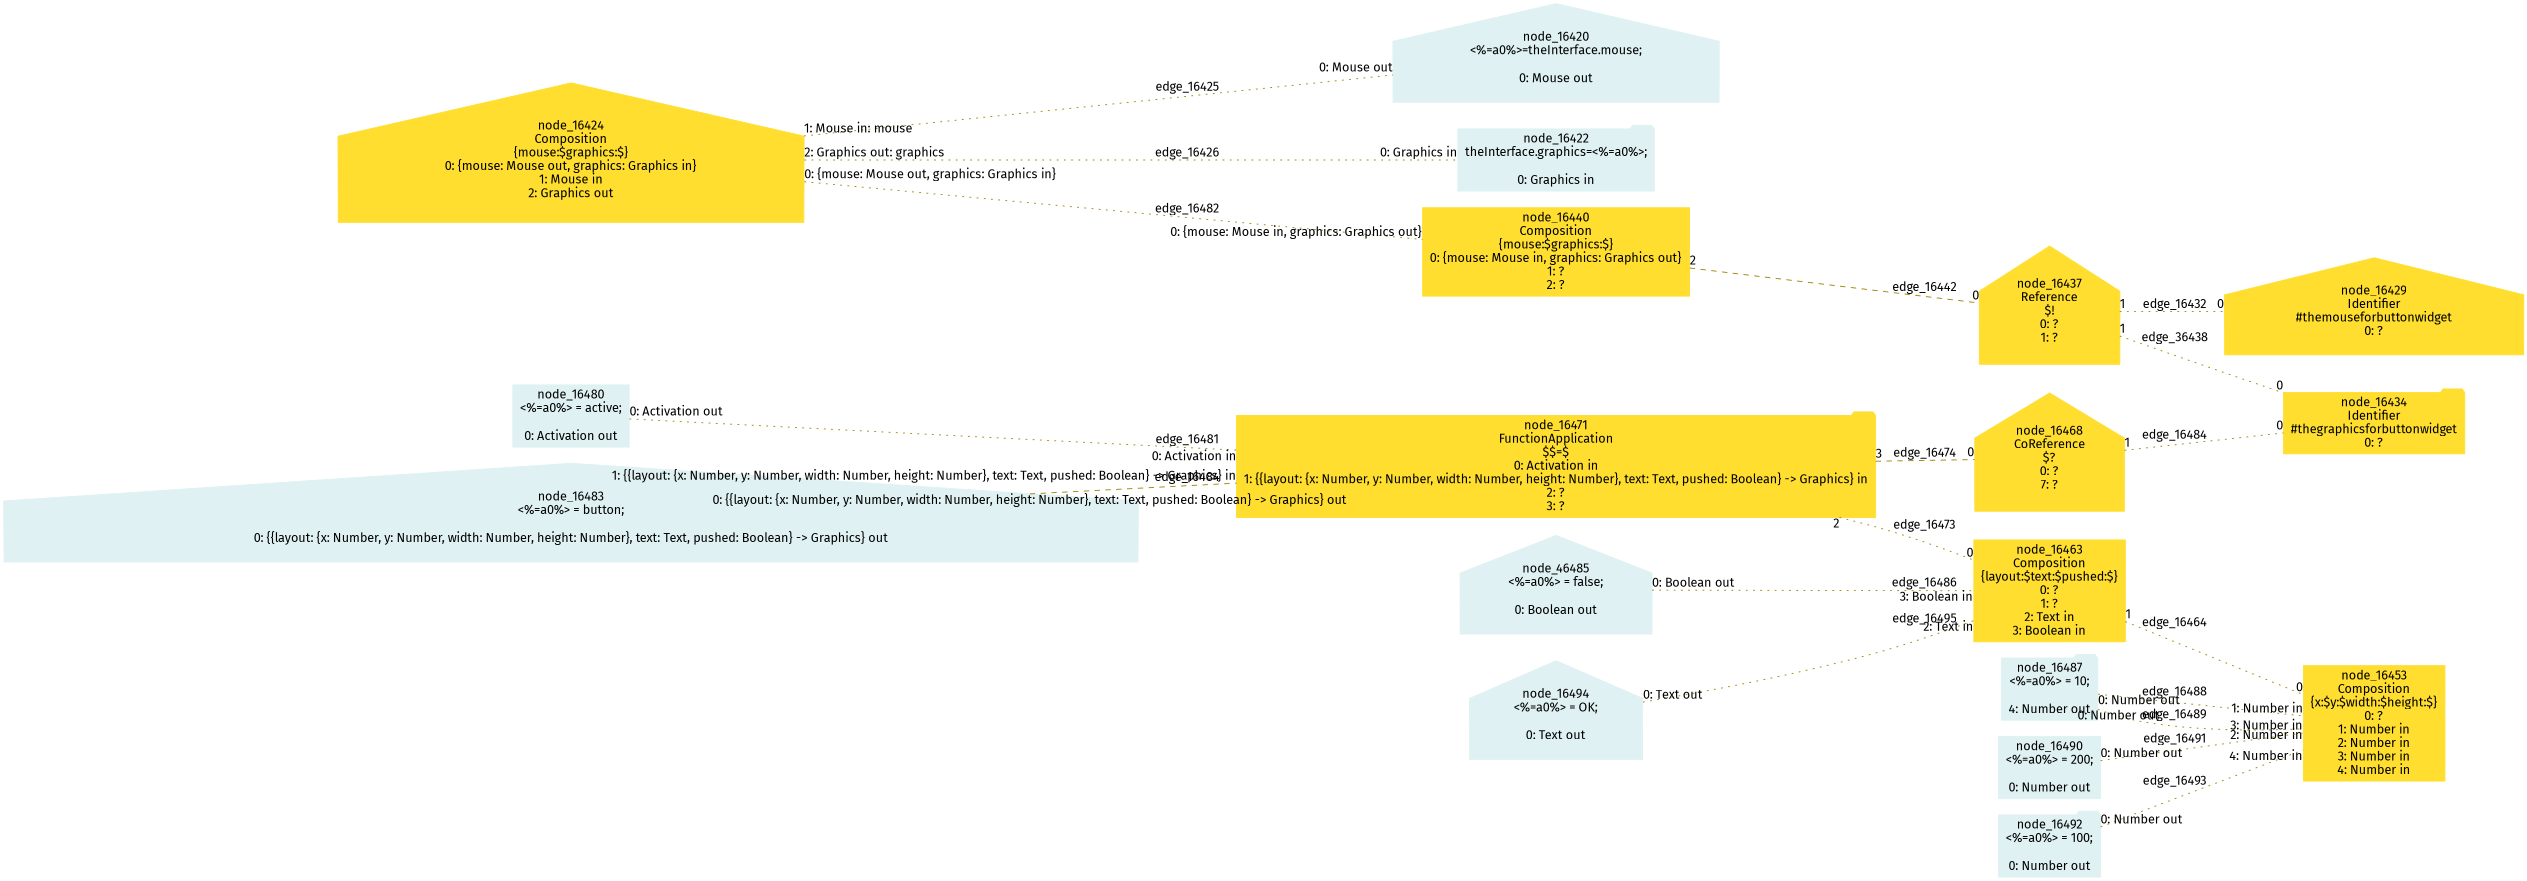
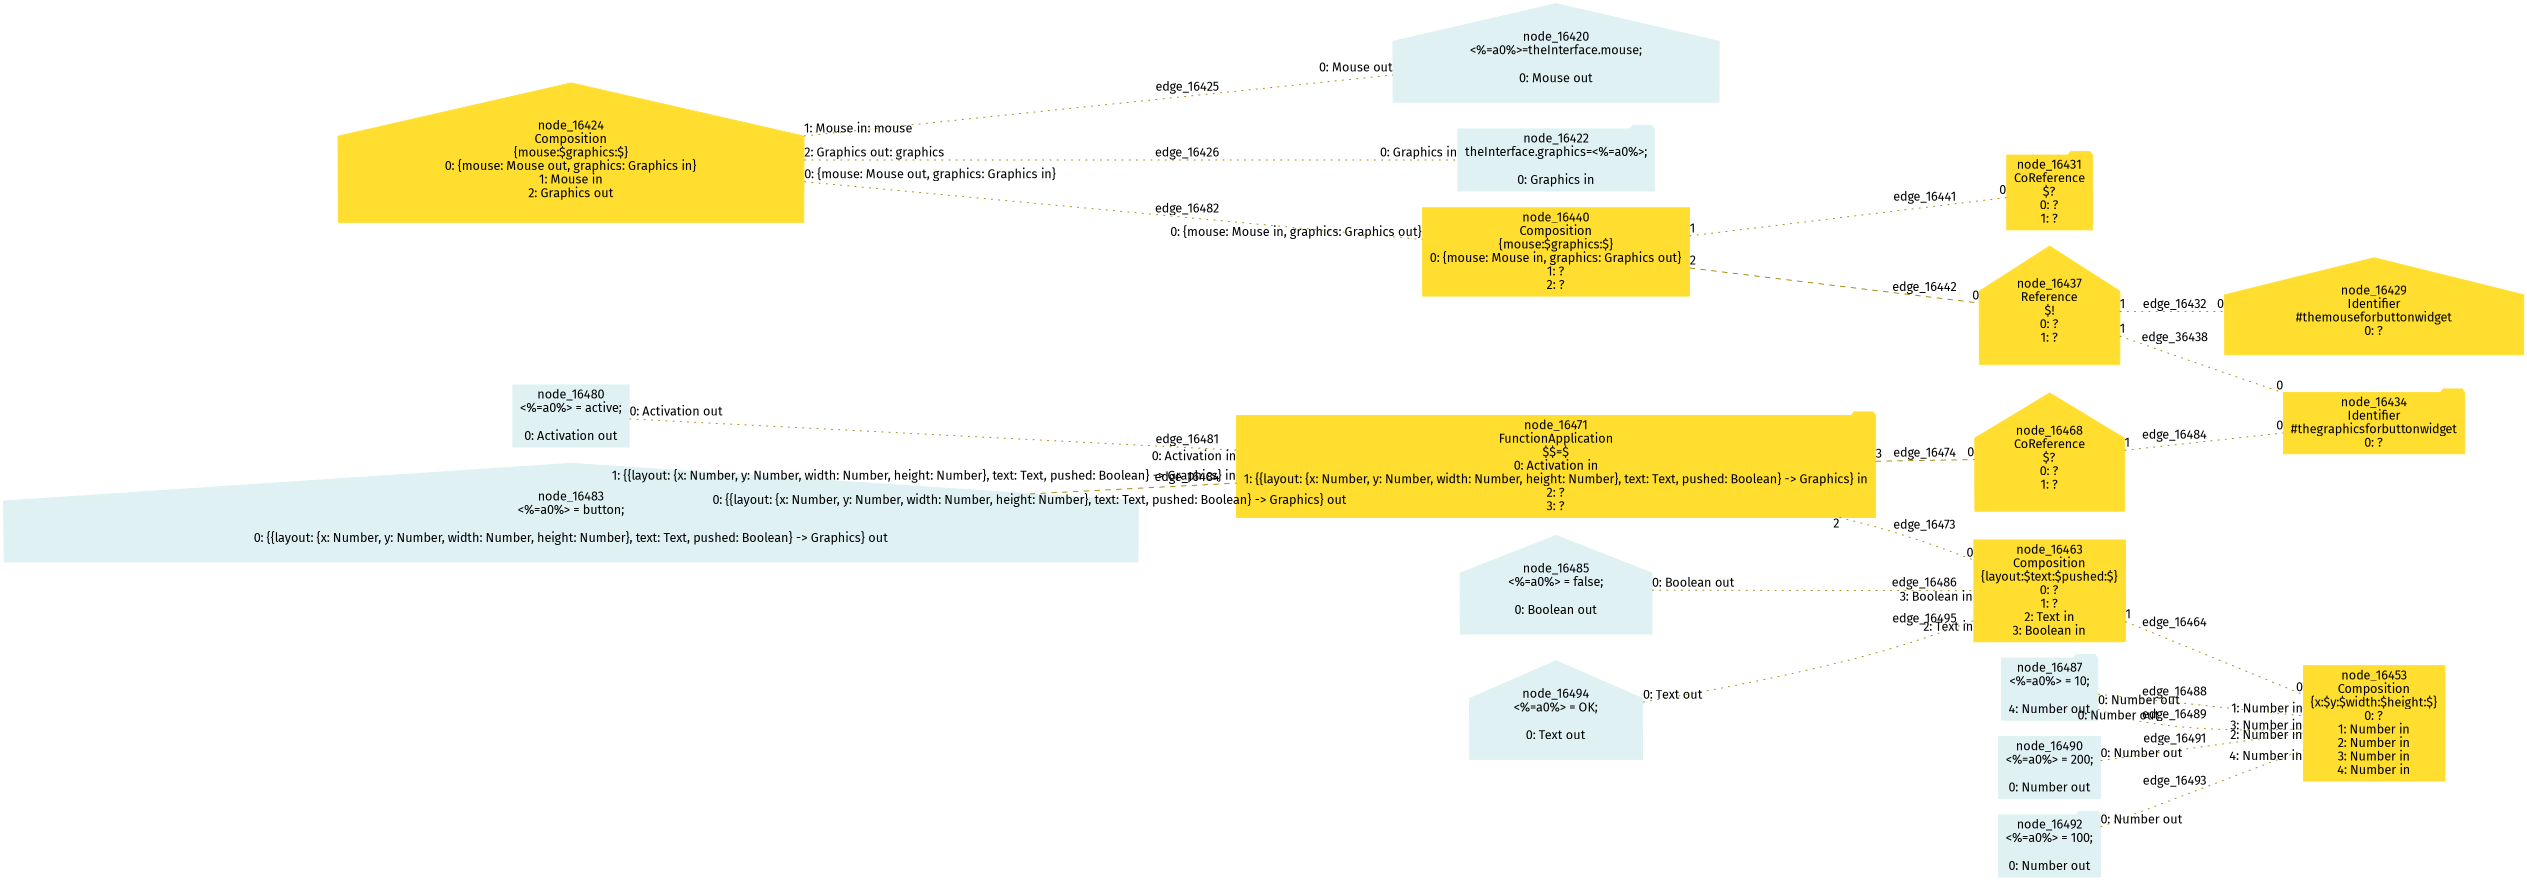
none -> (2050, 192)
(2050, 458) -> (2050, 458)
(1556, 590) -> (1556, 590)
